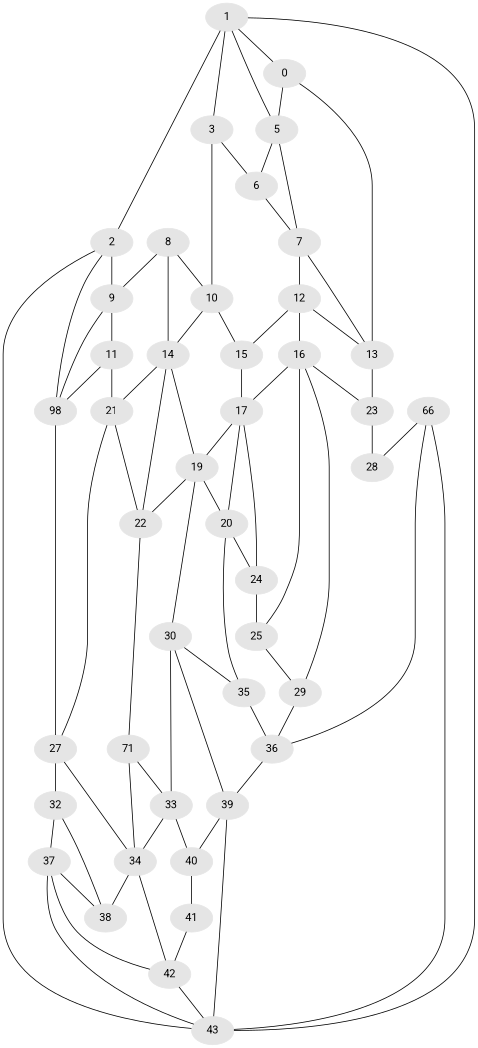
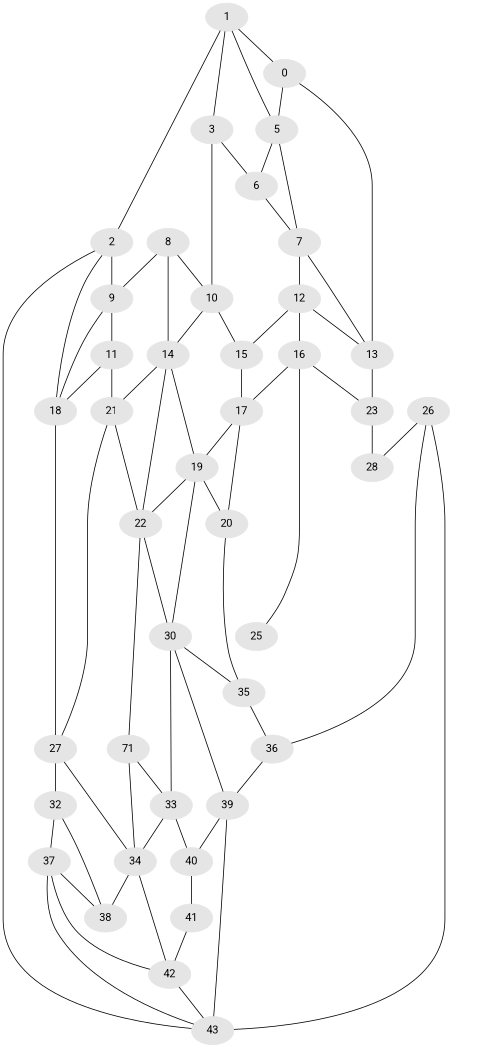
(56, 411) -> (56, 411)
(429, 411) -> (429, 411)
(475, 531) -> none
none -> (156, 580)
(256, 580) -> none
(300, 693) -> none
